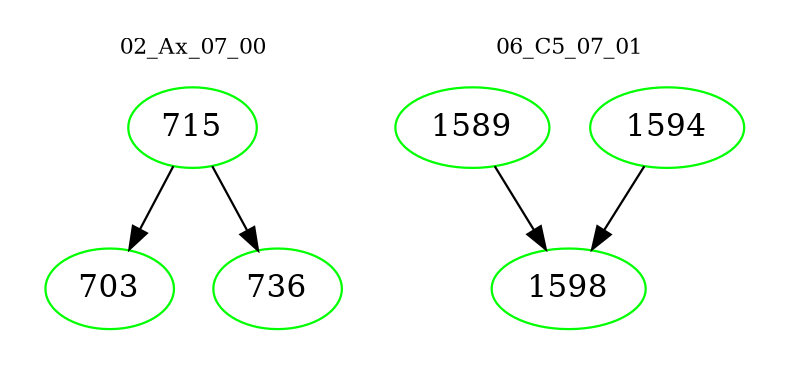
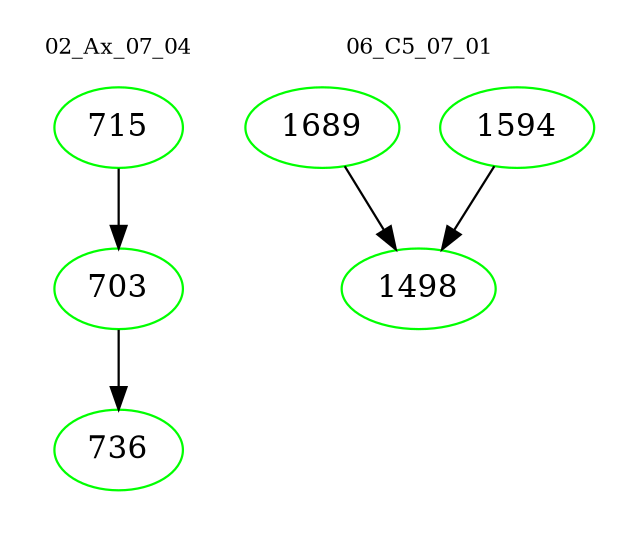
(194, 48) -> (119, 48)
(472, 128) -> (322, 128)
(230, 198) -> (119, 358)
(569, 289) -> (419, 289)
